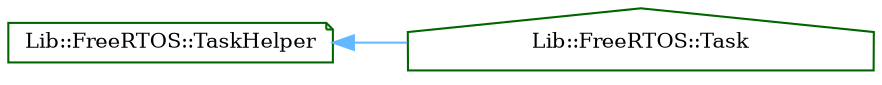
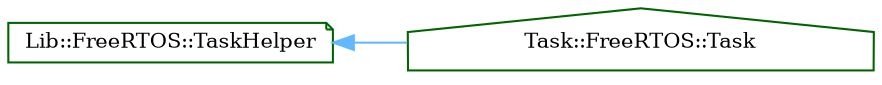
(641, 43) -> (641, 43)
